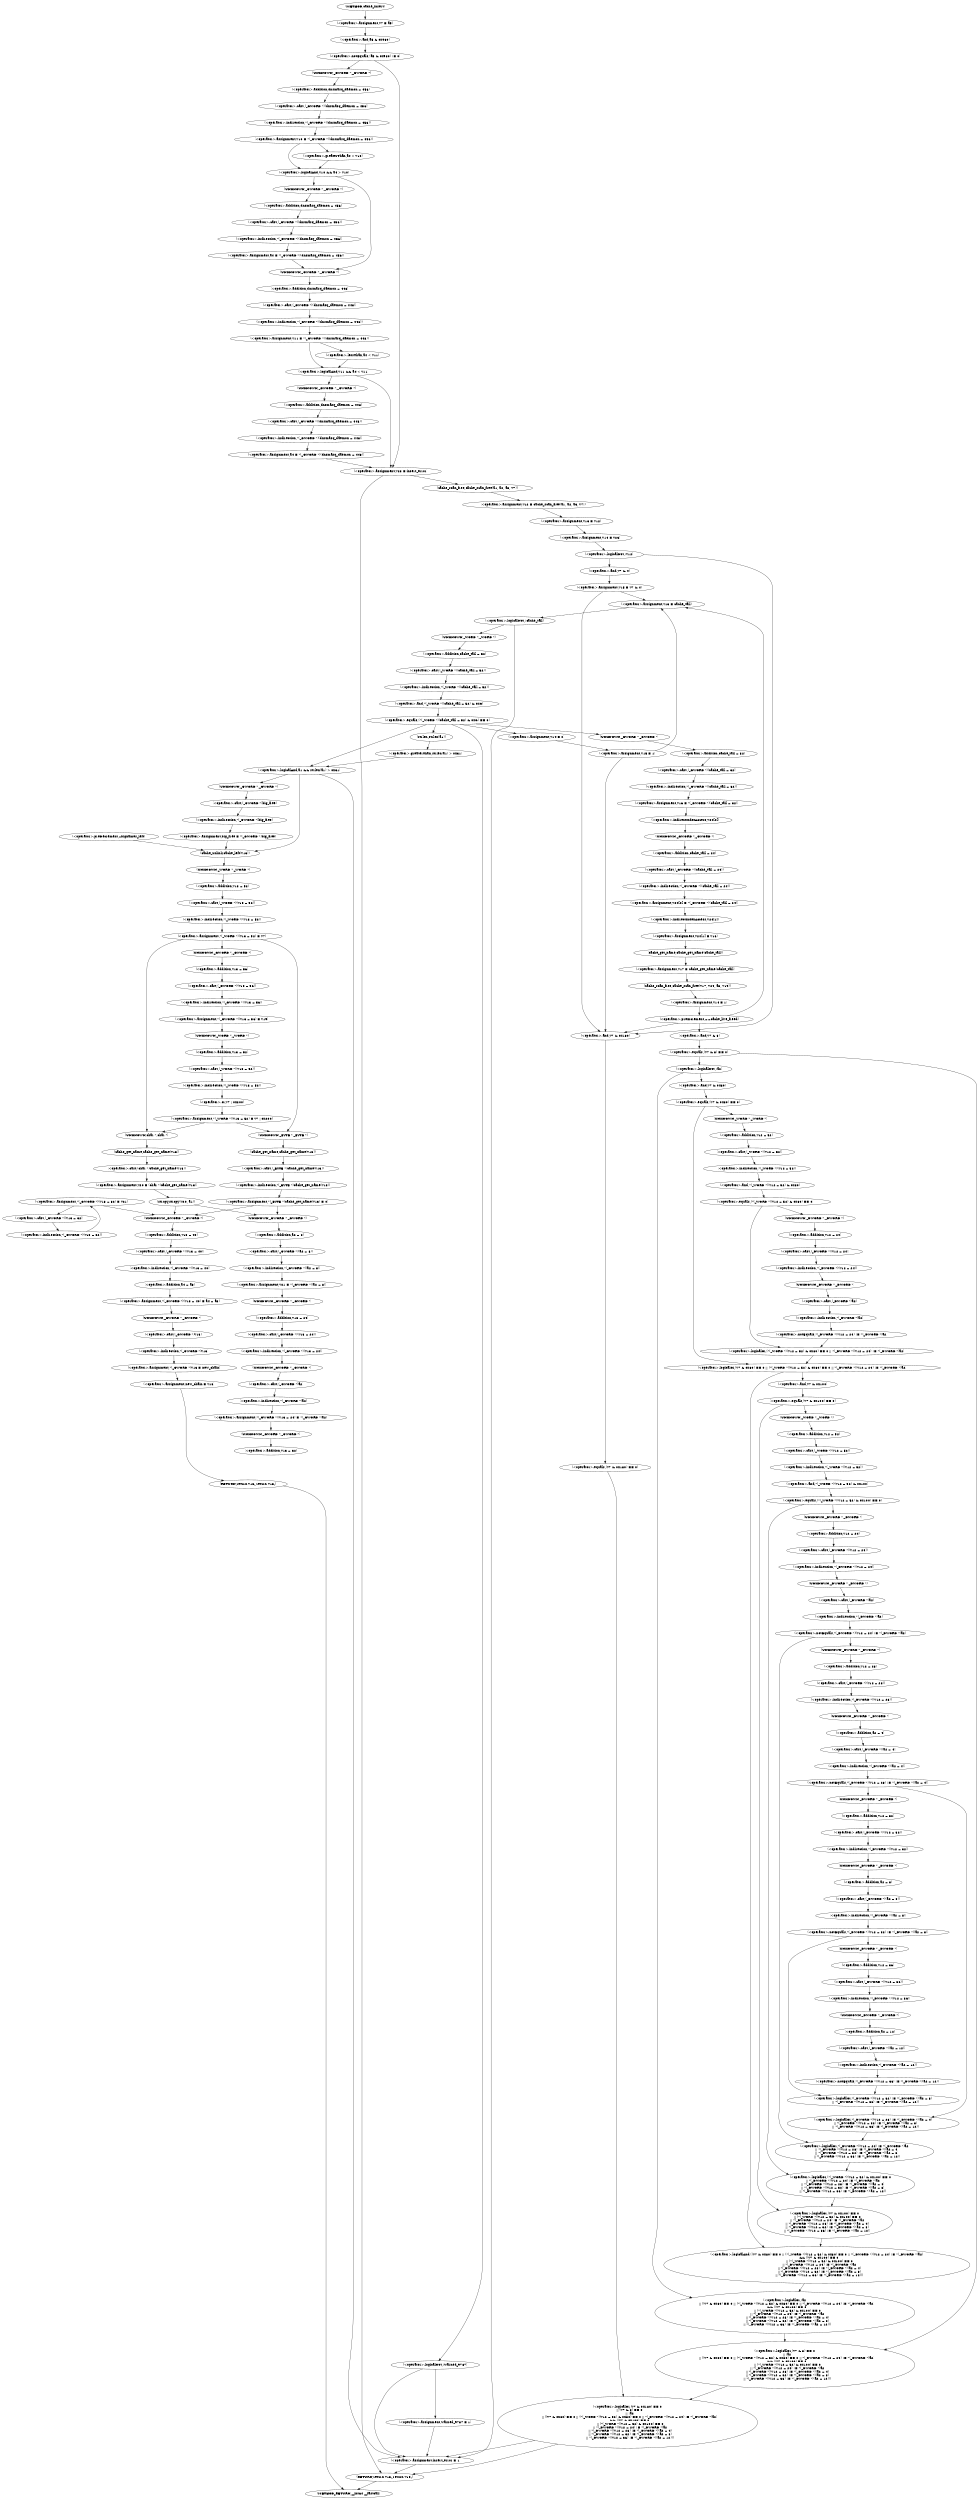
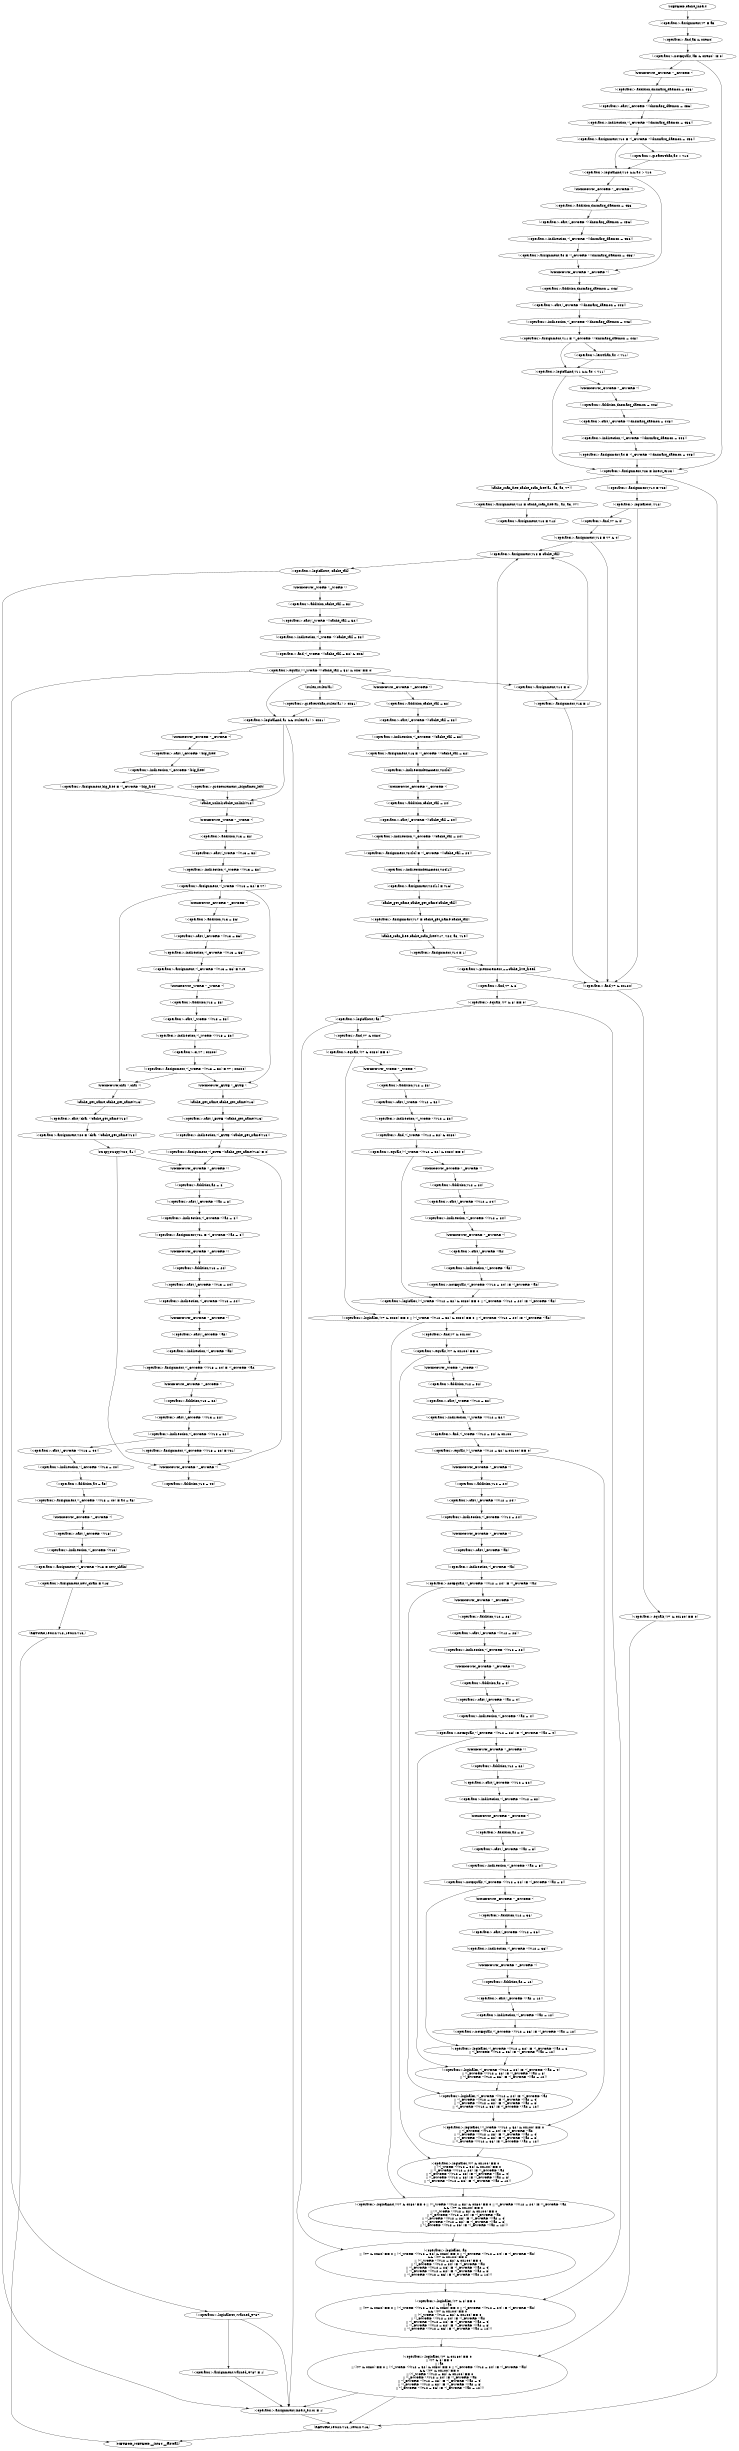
(580, 529) -> (637, 479)
(225, 853) -> (227, 803)
(67, 1210) -> (190, 1408)
(171, 1242) -> (127, 1442)
(349, 2494) -> (148, 2444)
